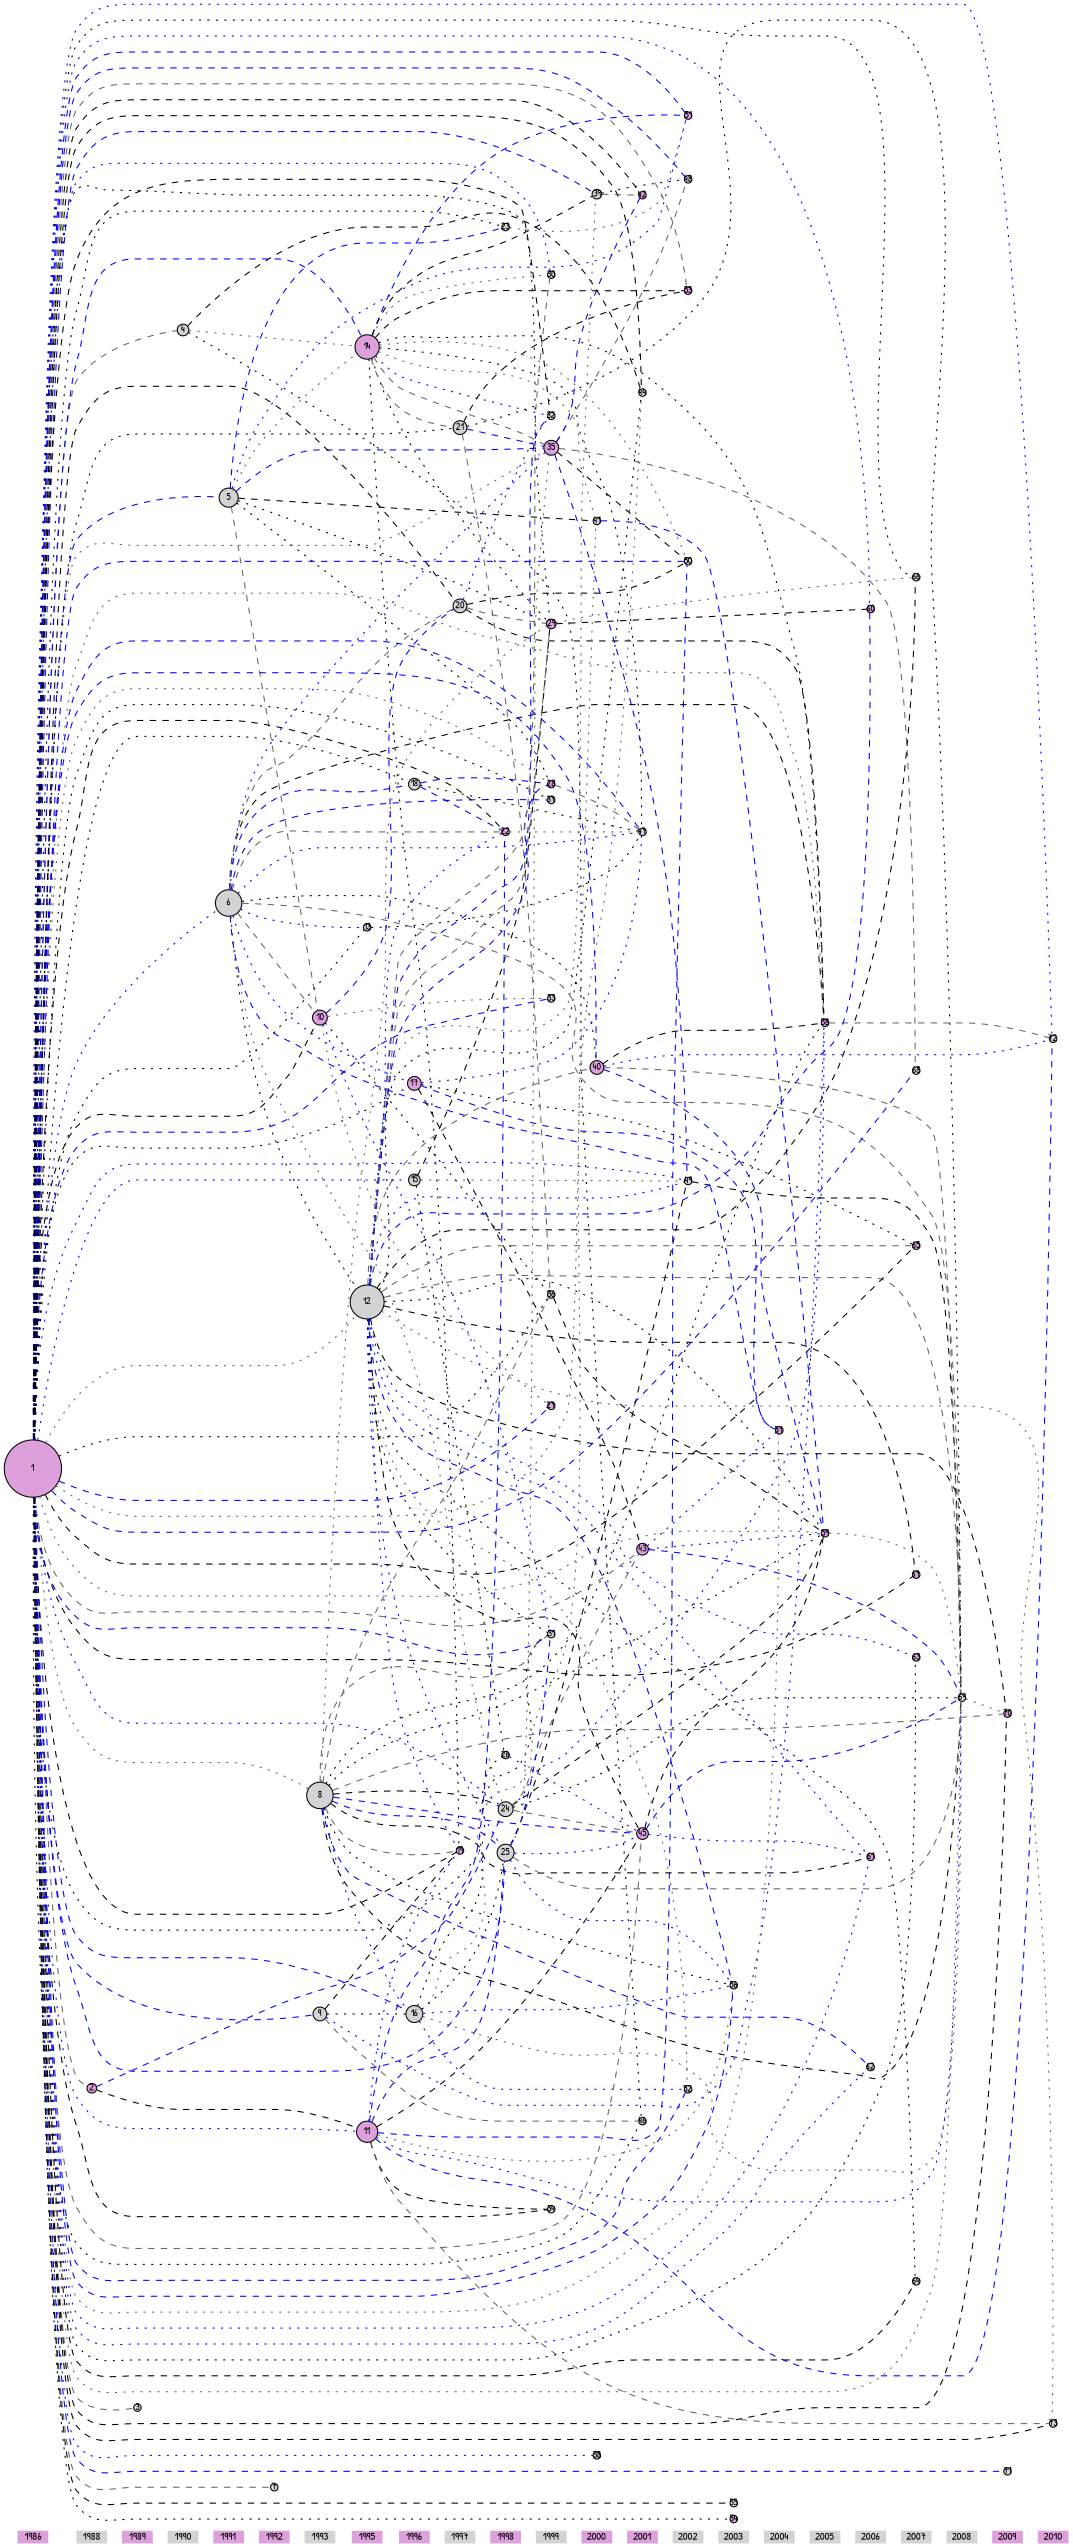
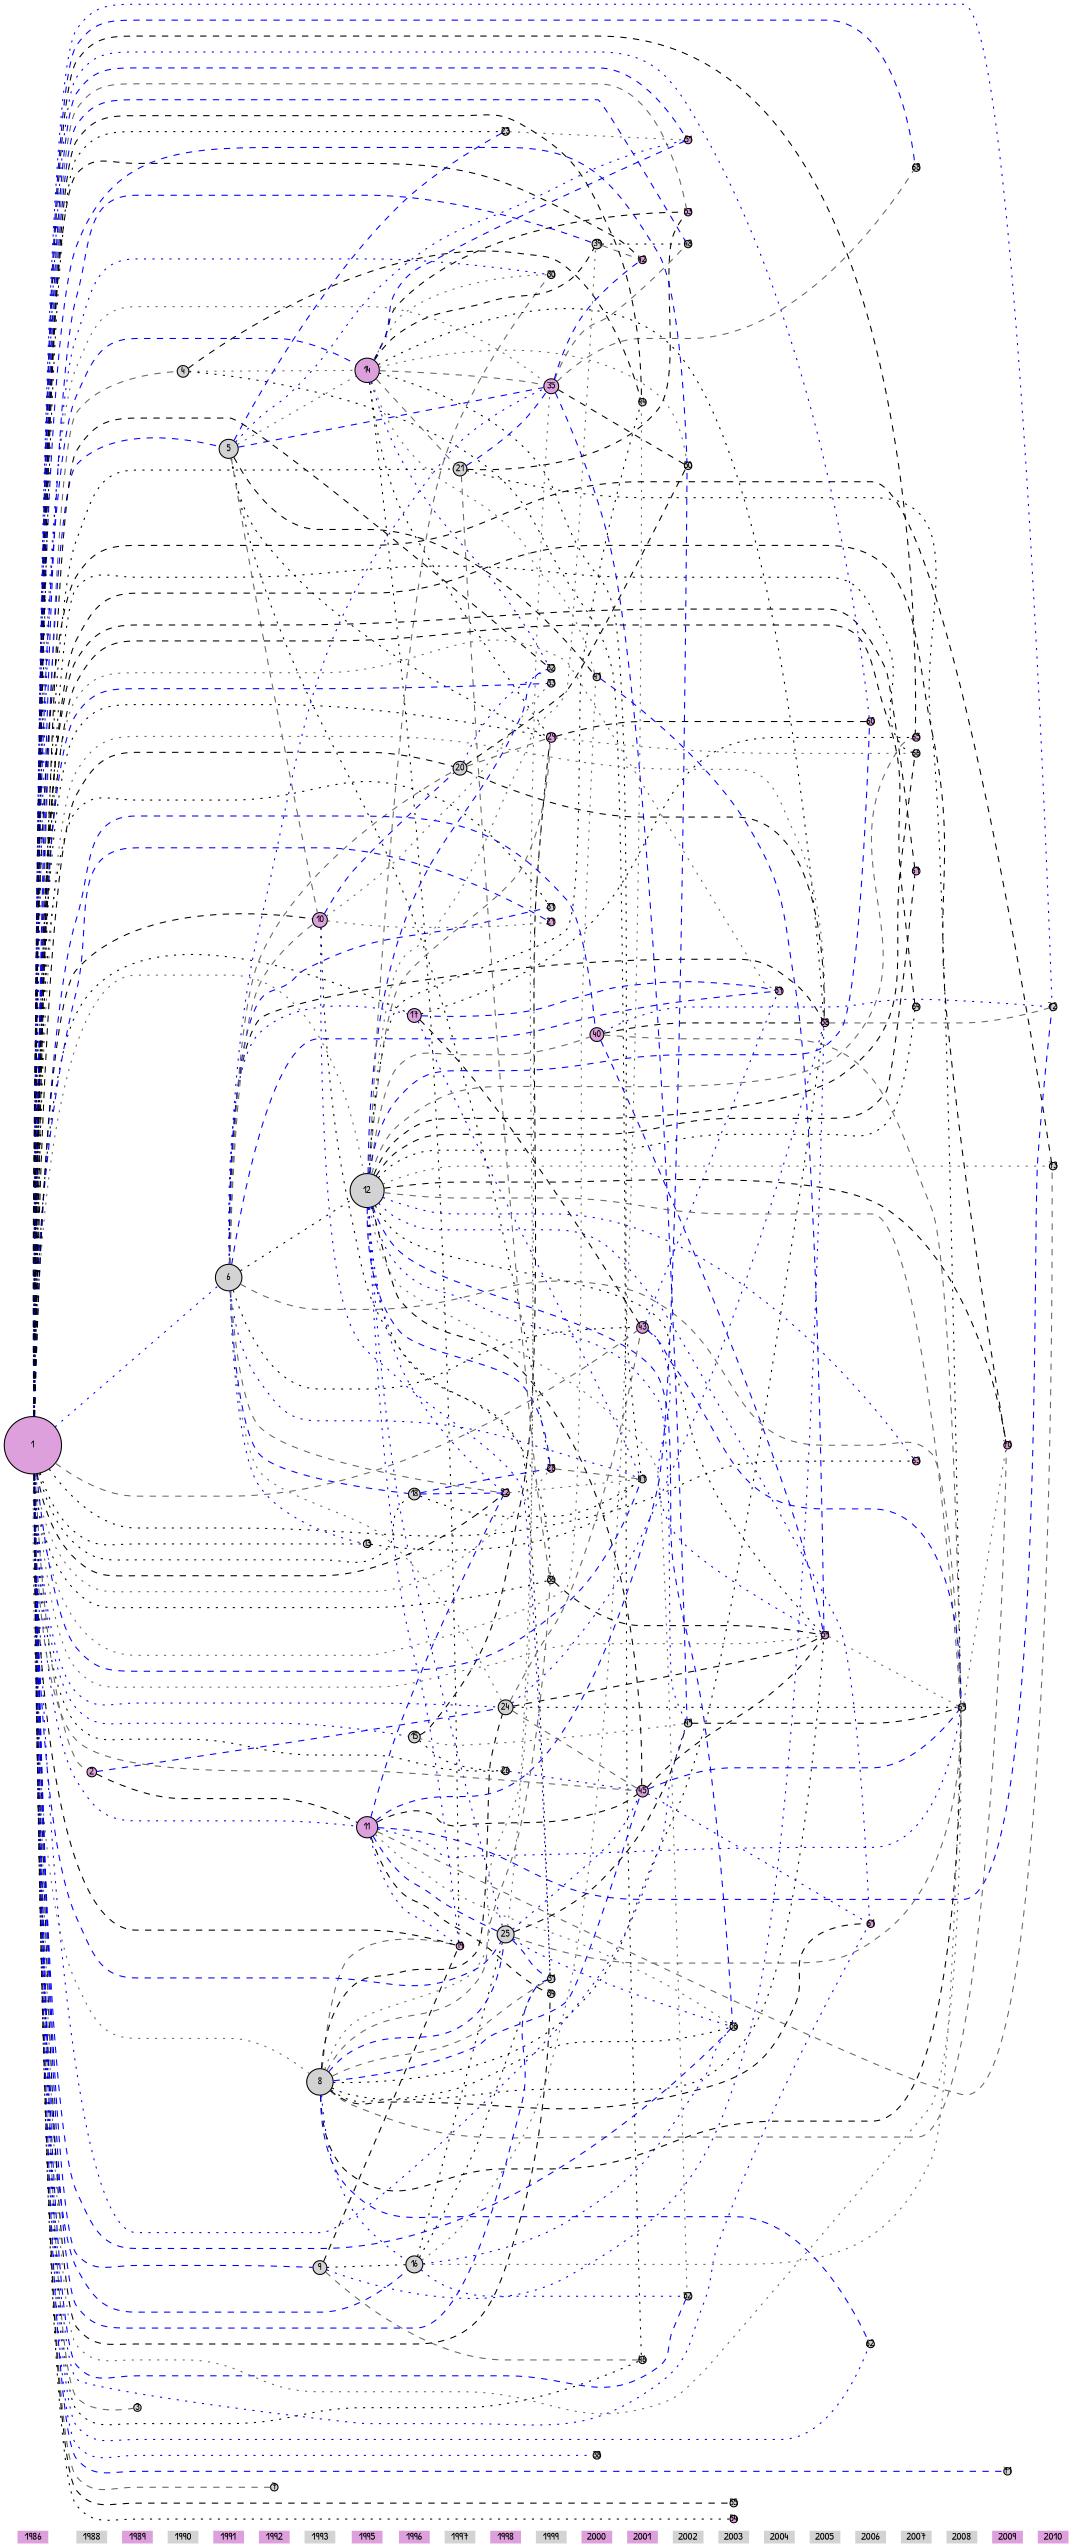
(438, 909) -> (390, 1388)
